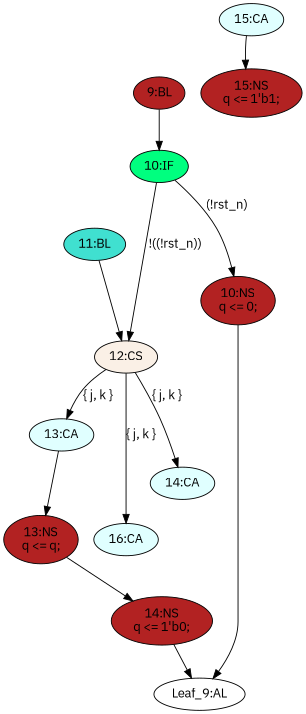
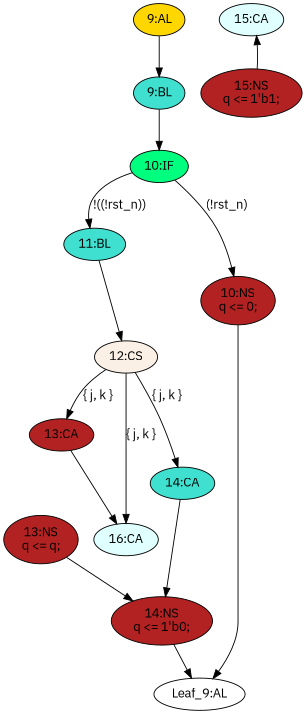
none -> (159, 20)
(246, 48) -> (258, 57)
(159, 93) -> (159, 93)
(143, 257) -> (102, 189)
(62, 435) -> (62, 435)
(53, 479) -> (91, 483)
(182, 483) -> (182, 483)
none -> (173, 544)
